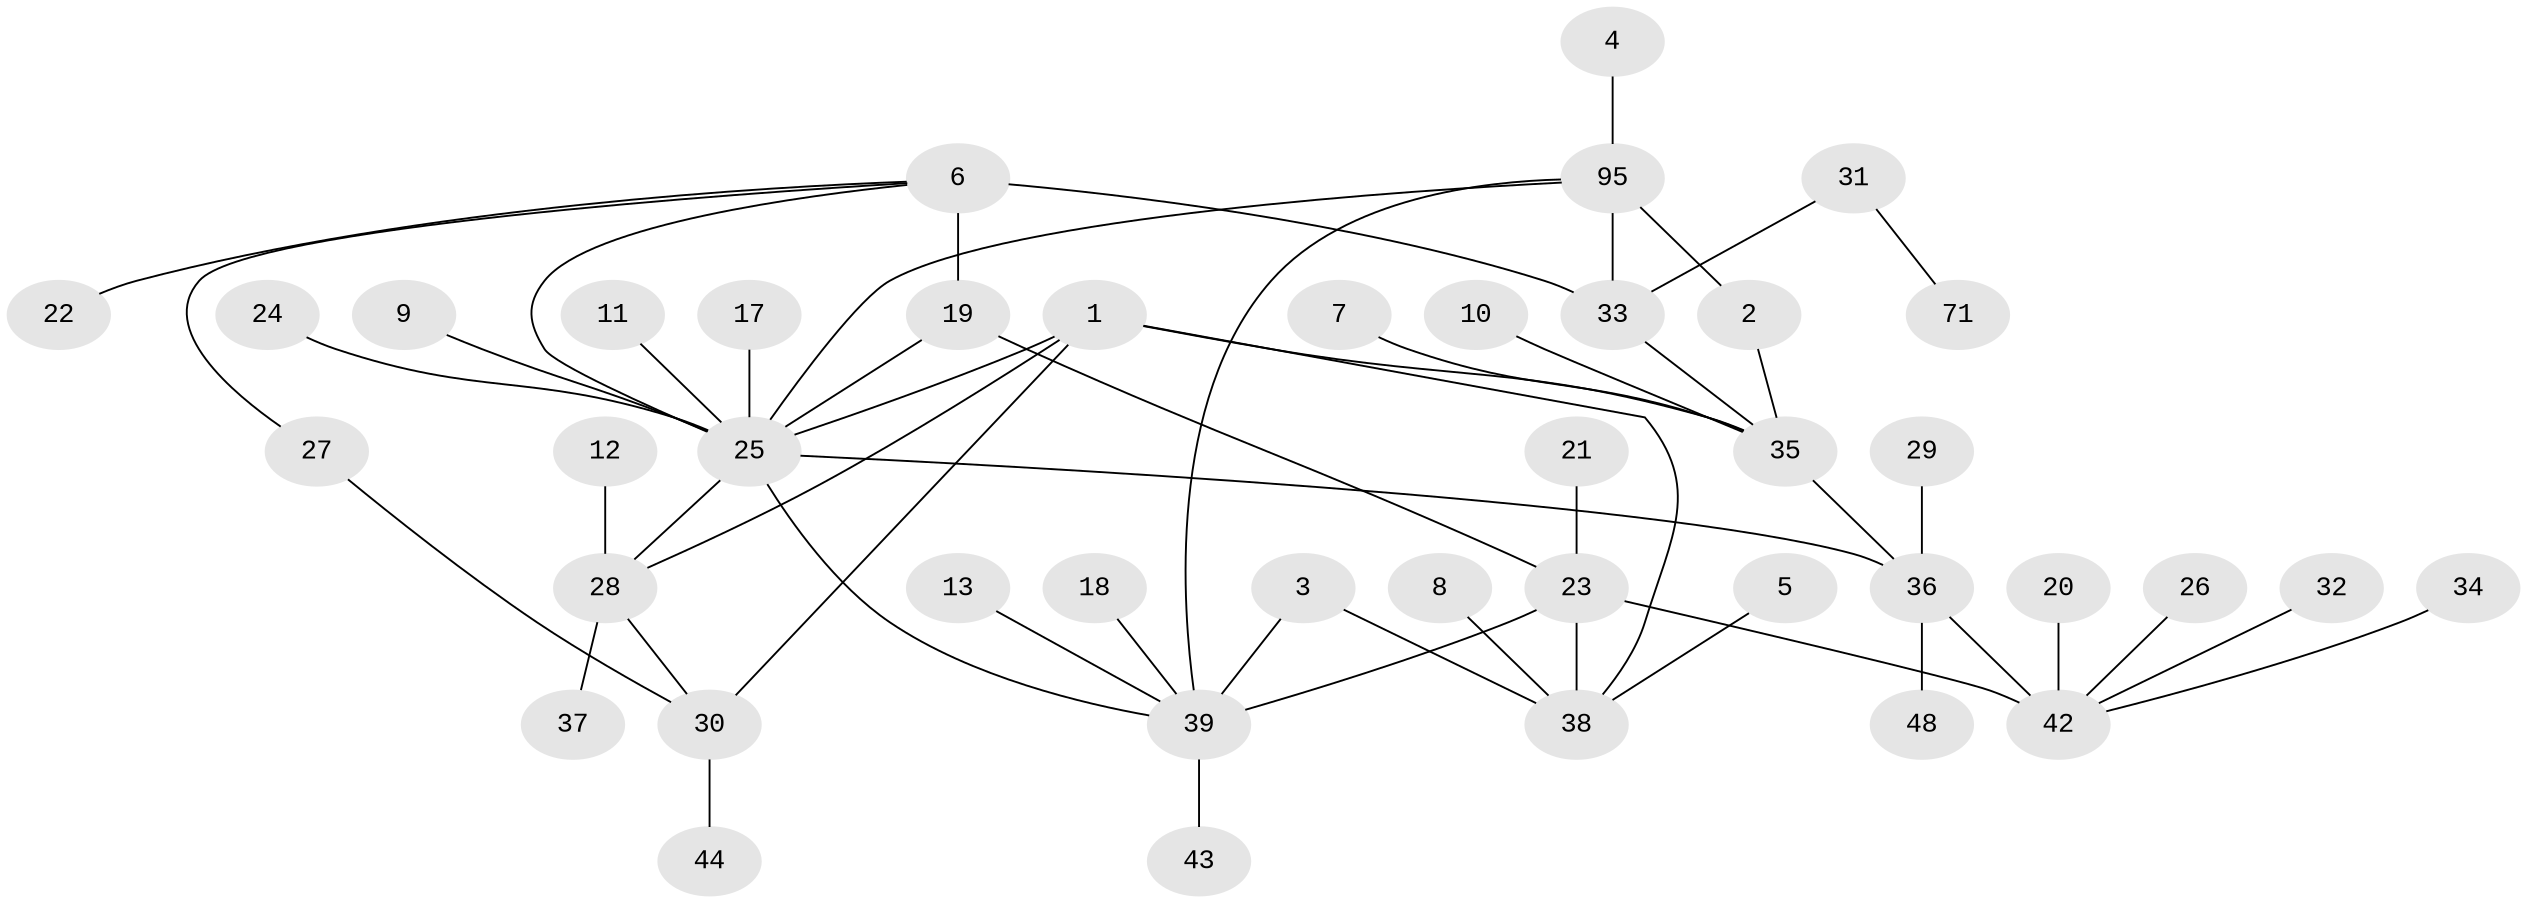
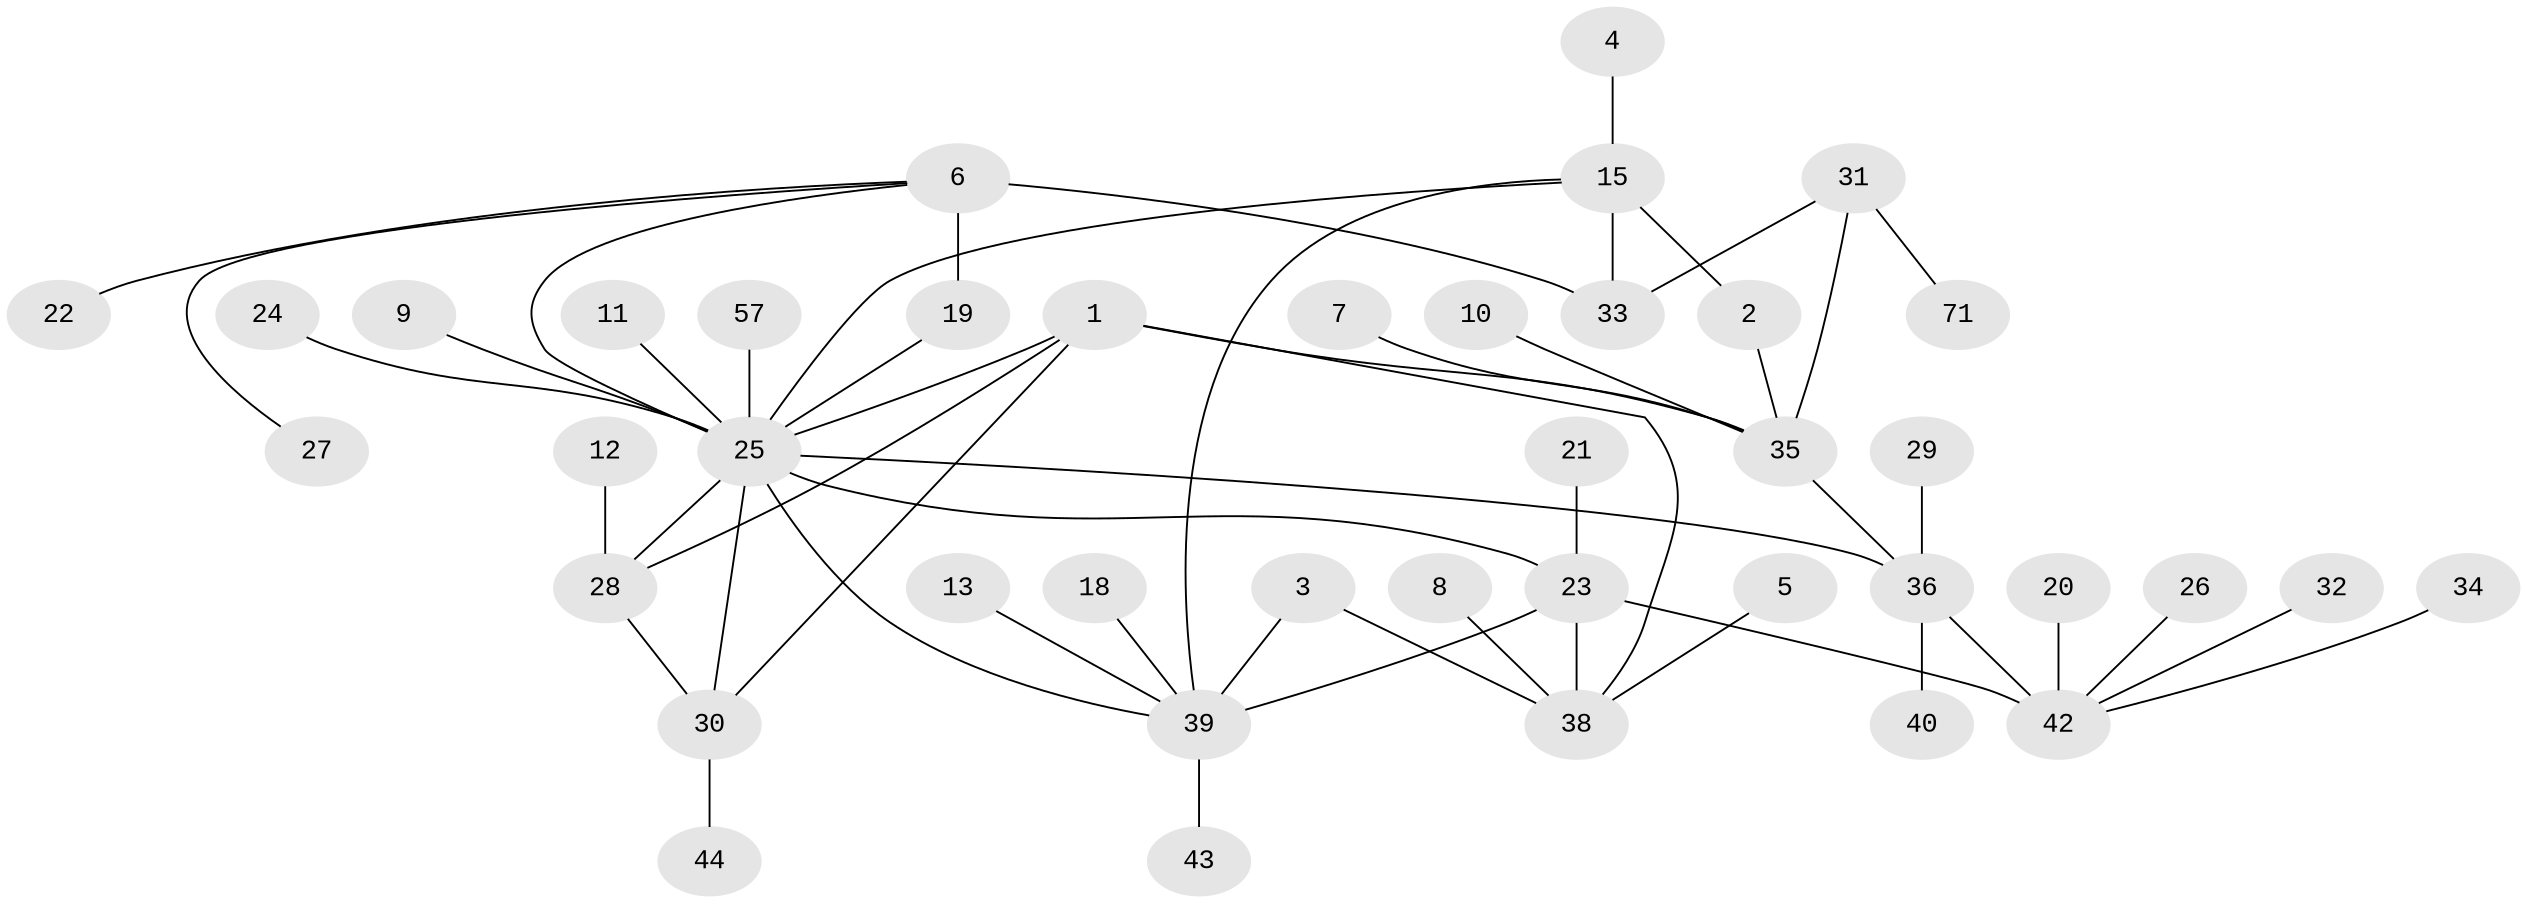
(1613, 178) -> (1613, 178)
(749, 315) -> (749, 315)
(1699, 383) -> (1826, 316)
(1267, 452) -> (1164, 517)
(504, 599) -> (729, 588)
(573, 725) -> none
(1922, 725) -> (1922, 725)
